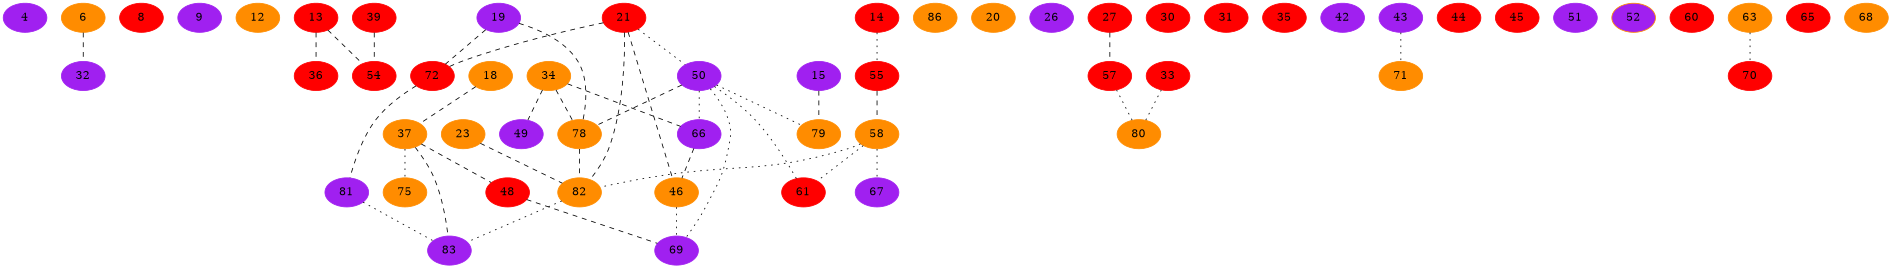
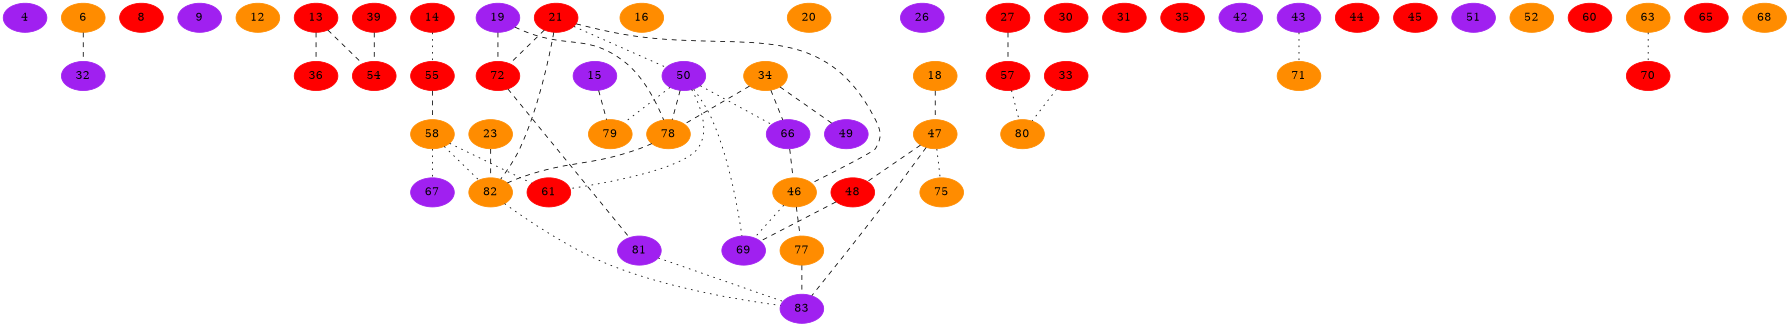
(935, 18) -> (642, 18)
(1634, 18) -> (1532, 18)
(405, 134) -> (935, 134)
none -> (802, 251)
